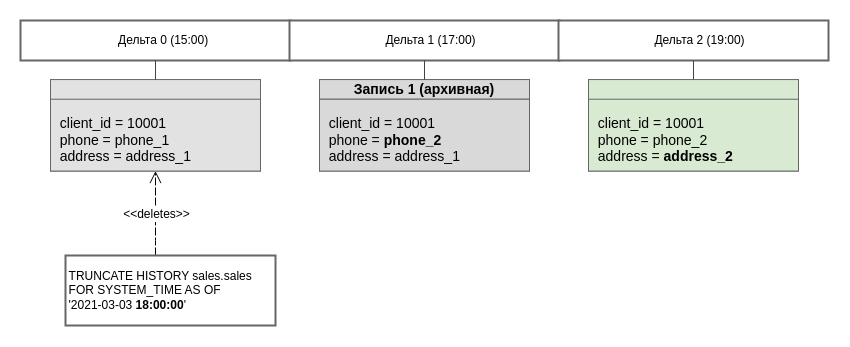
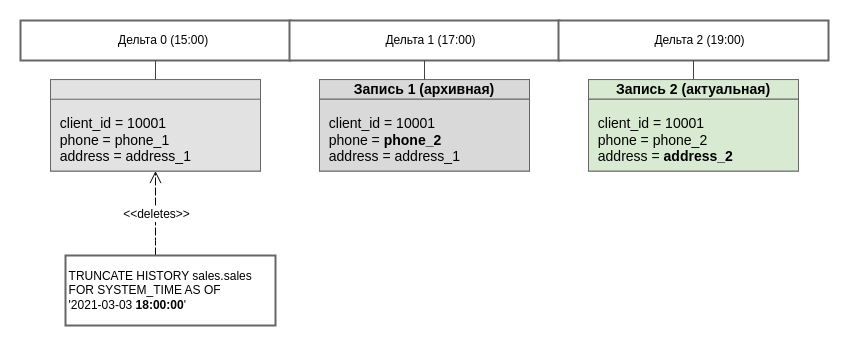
none -> (694, 89)
